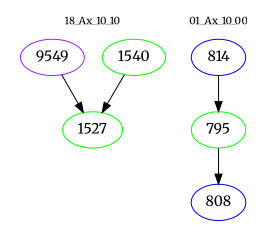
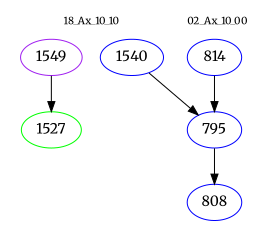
(219, 22) -> (218, 22)
(52, 57) -> (51, 57)
(134, 57) -> (132, 57)
(116, 89) -> (165, 86)
(219, 130) -> (214, 130)
